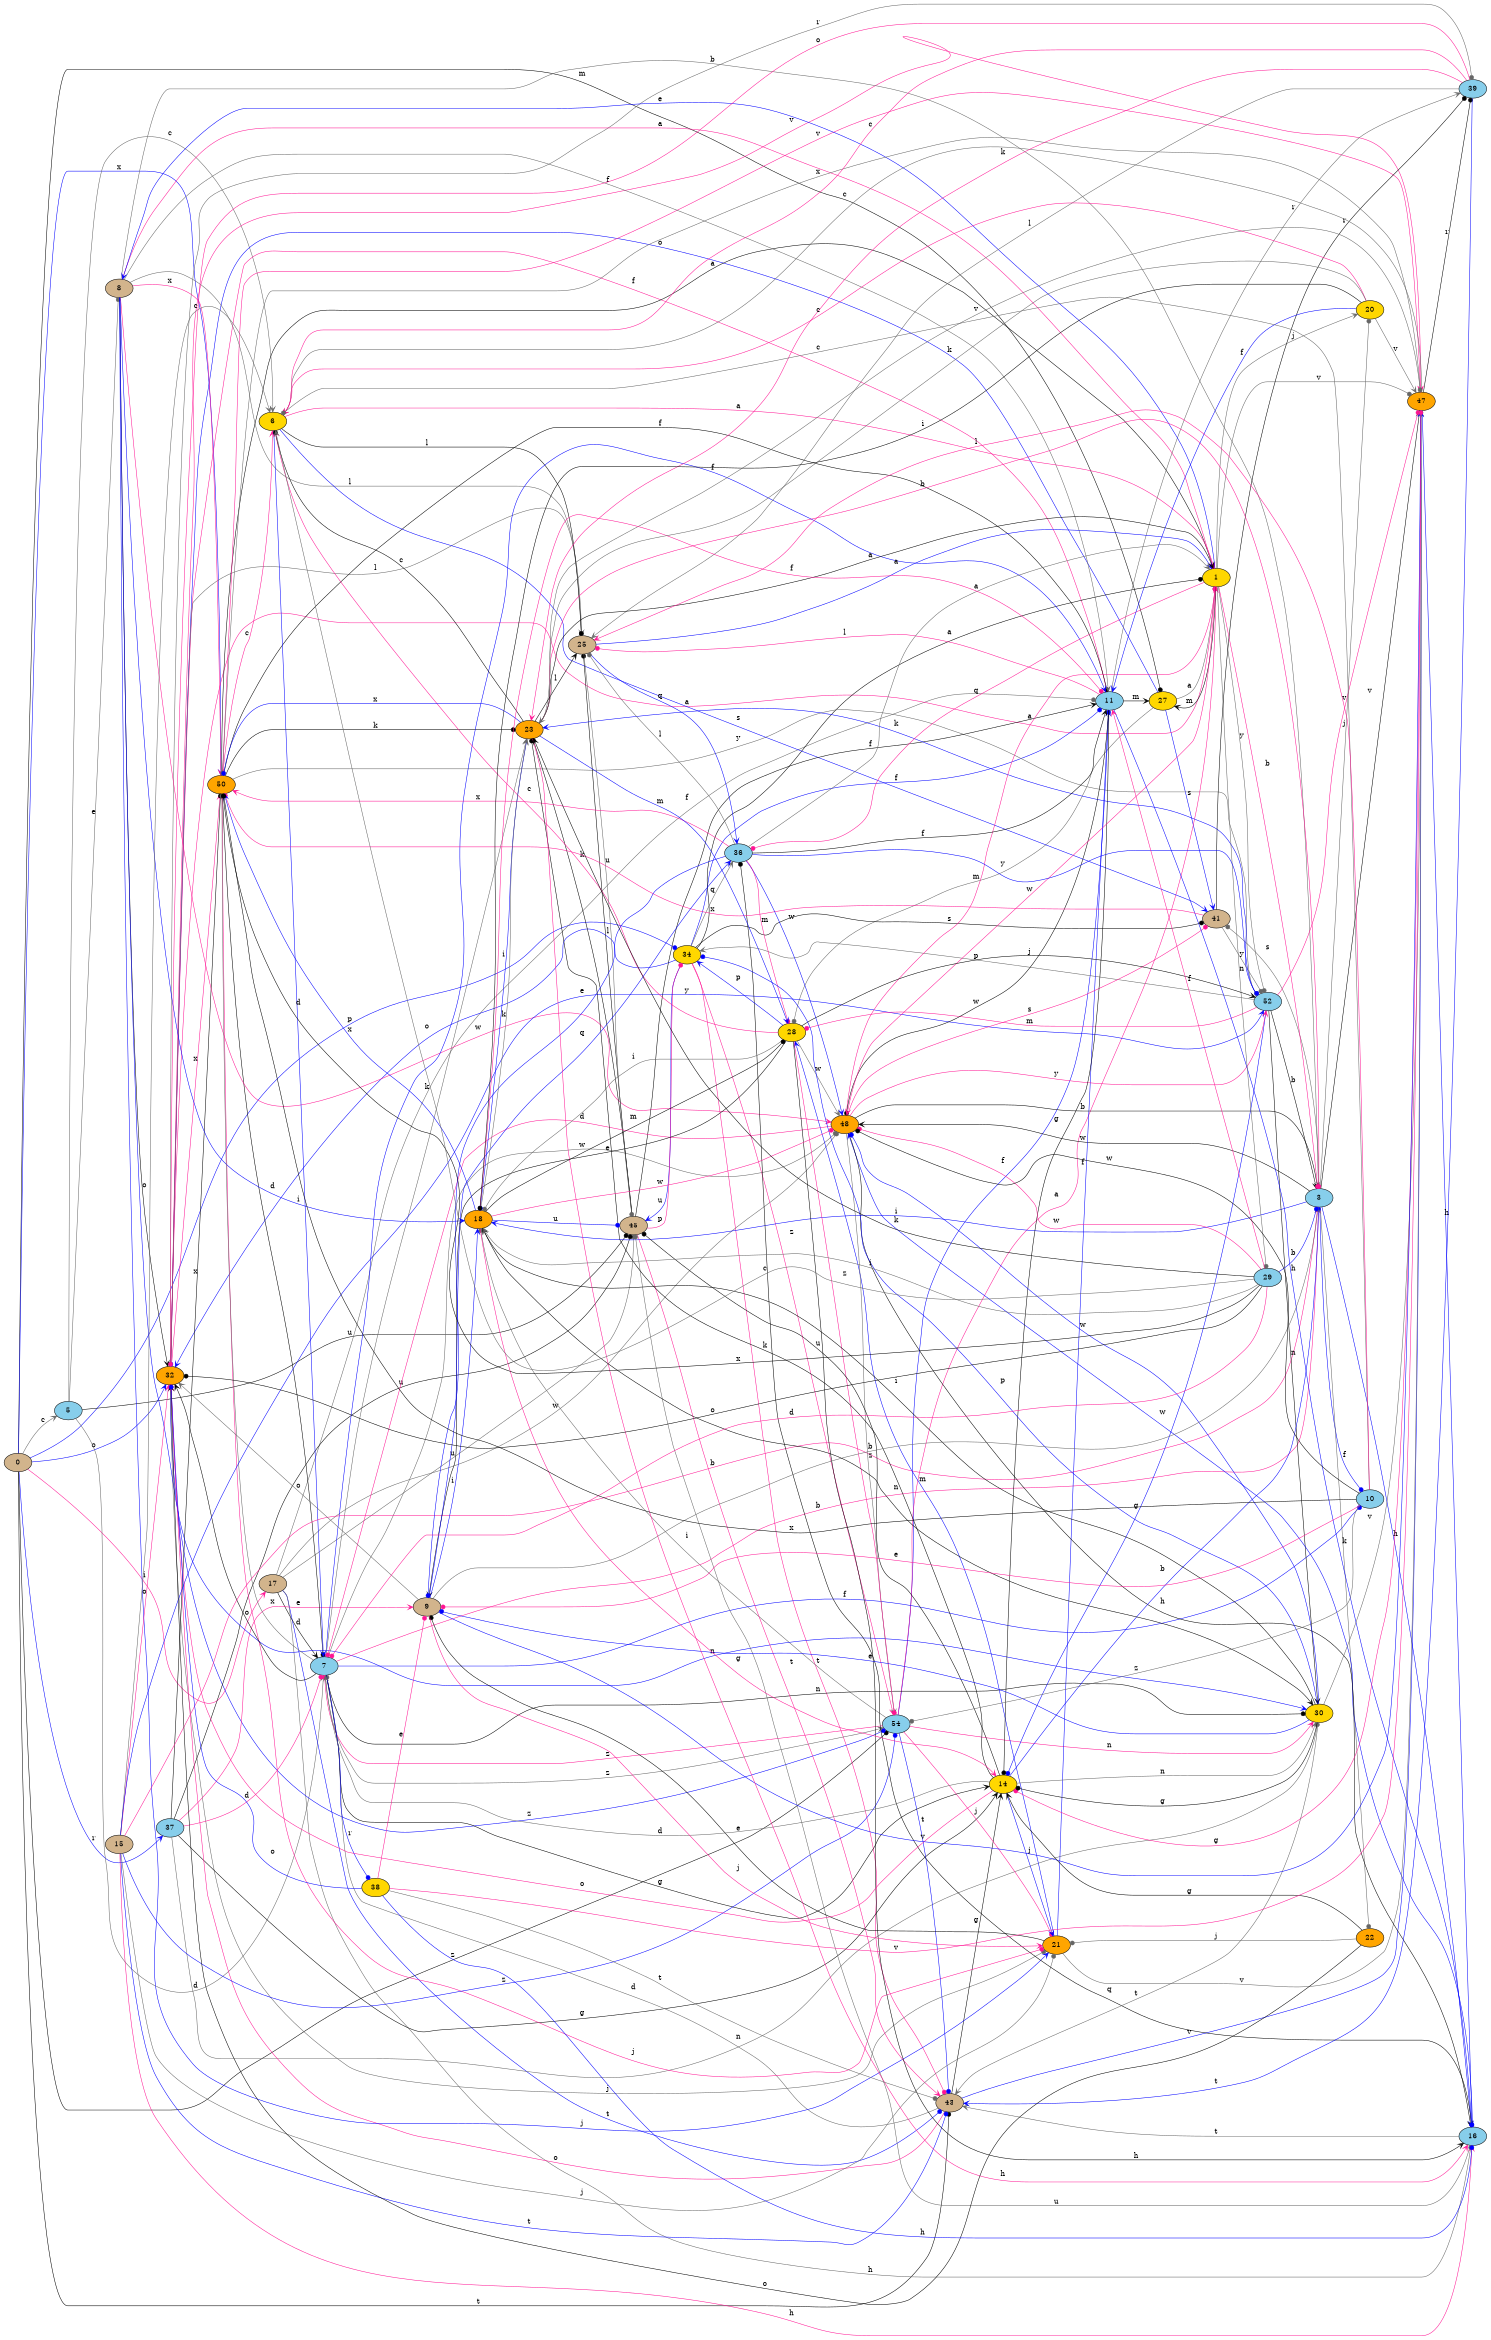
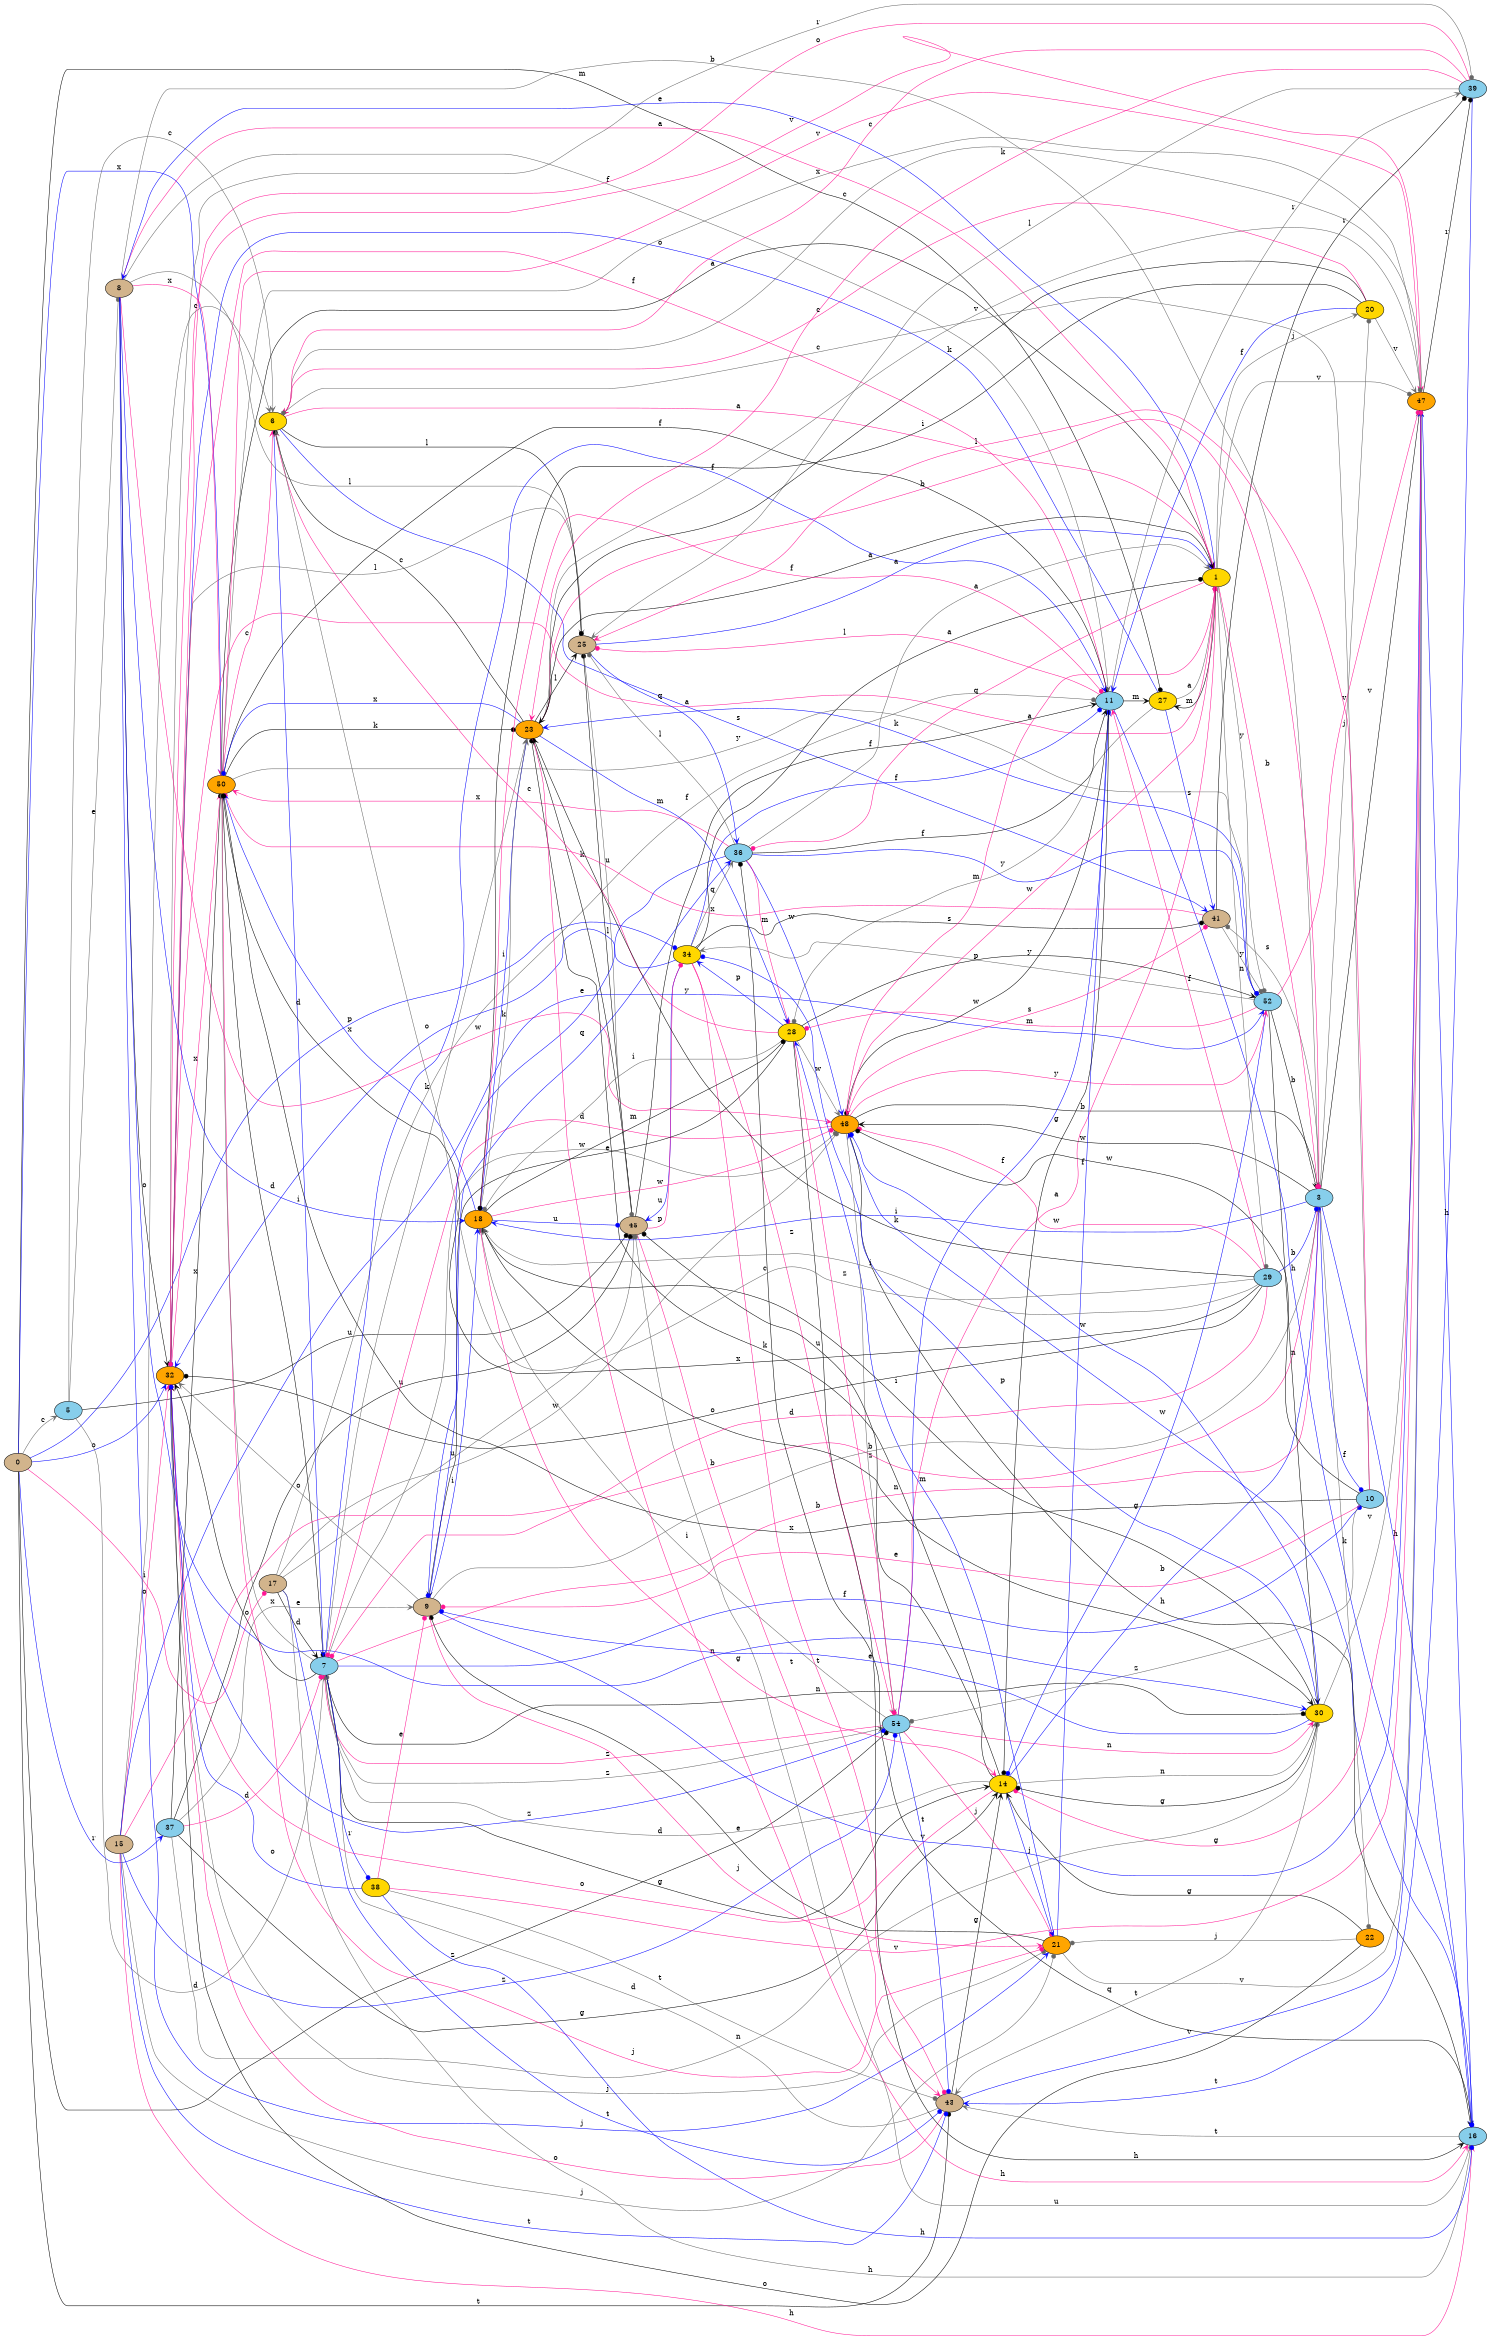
(919, 387) -> (919, 387)
(1030, 952) -> (1030, 952)
(163, 1631) -> (163, 1632)
(247, 1651) -> (247, 1651)
